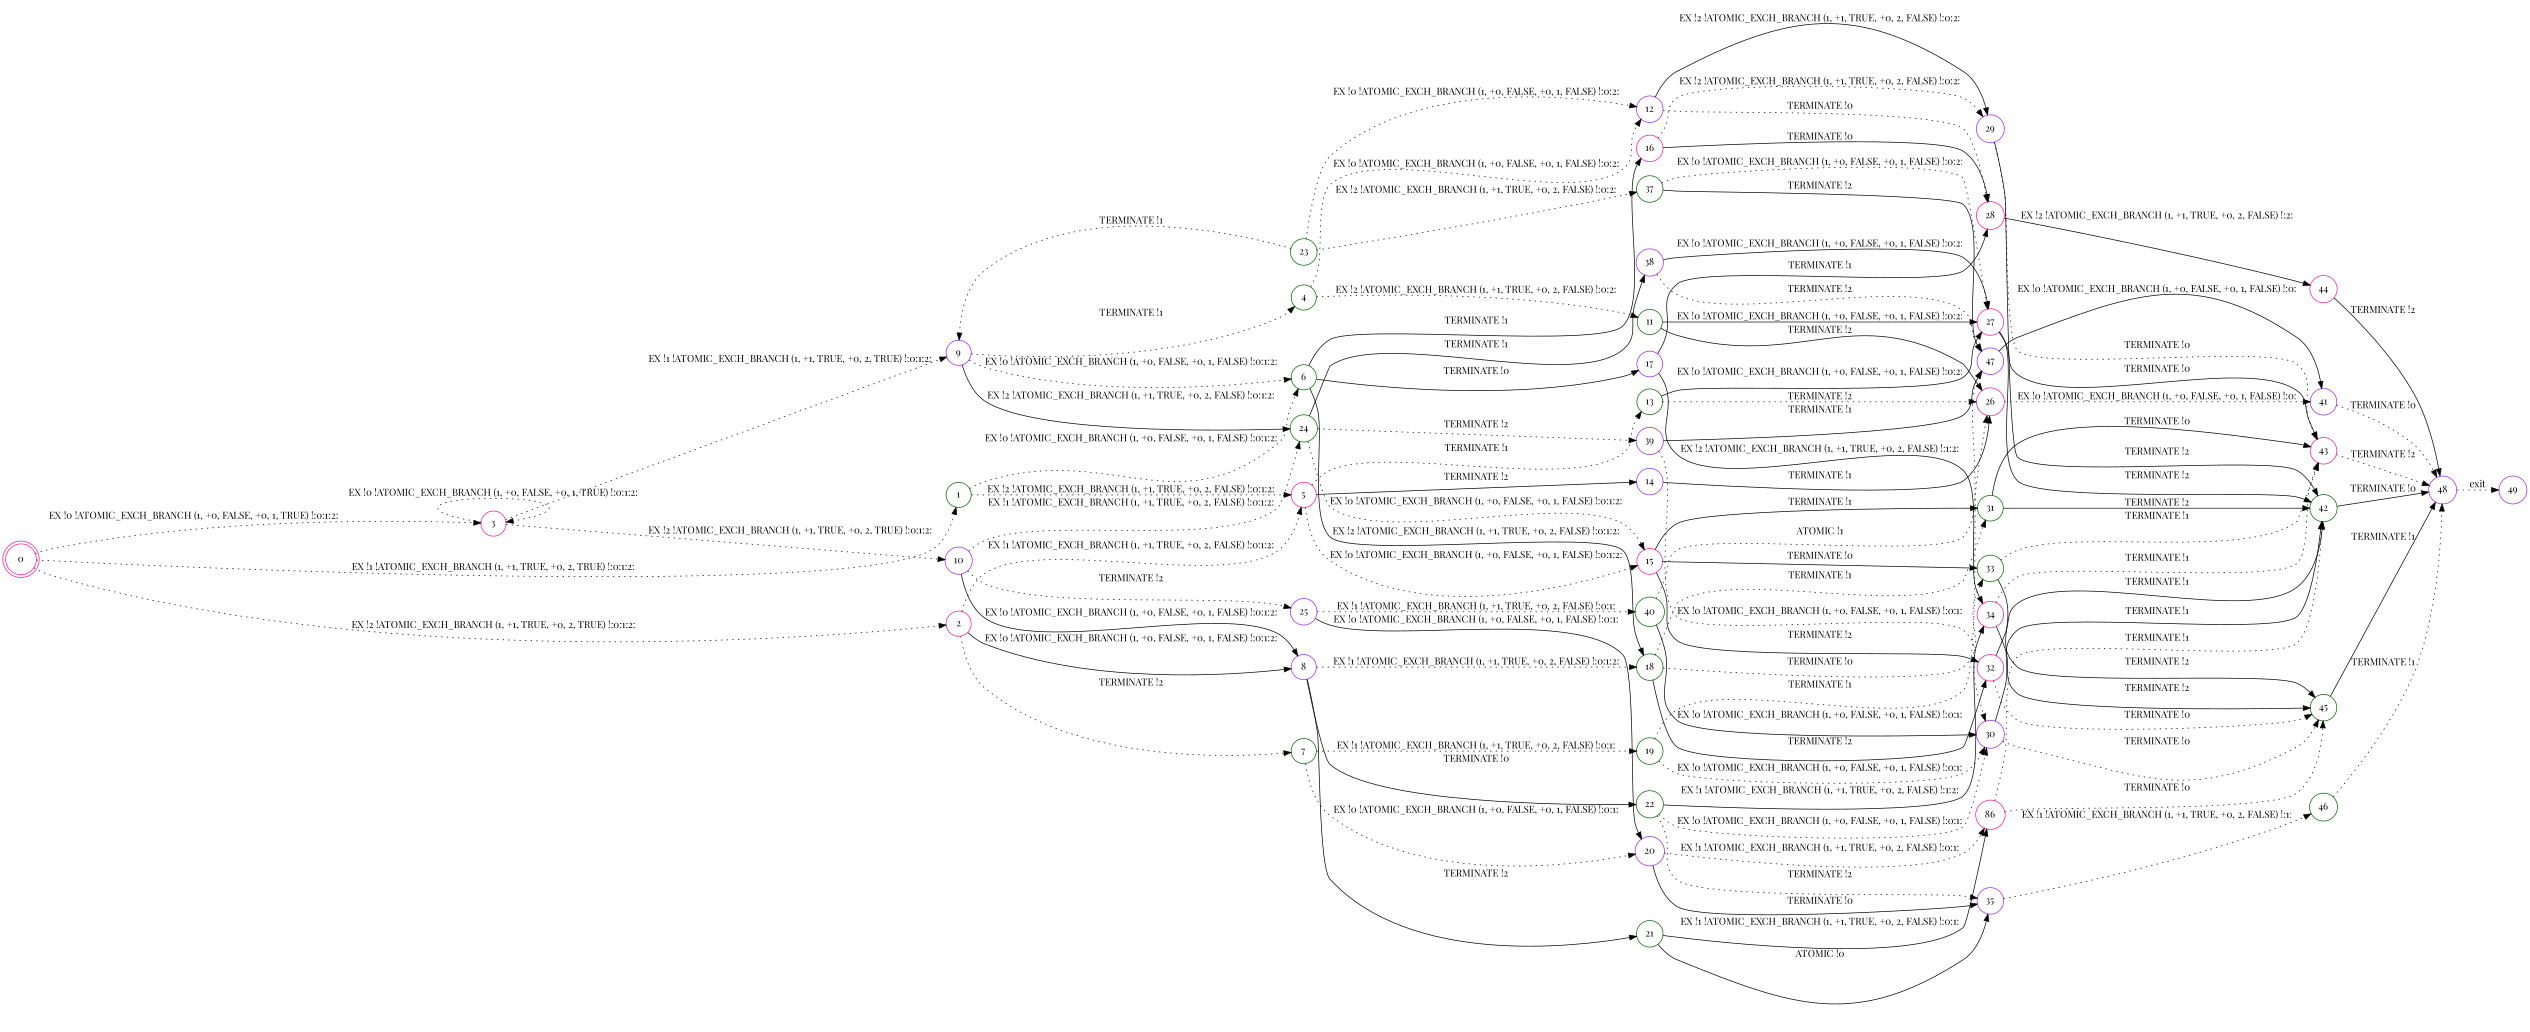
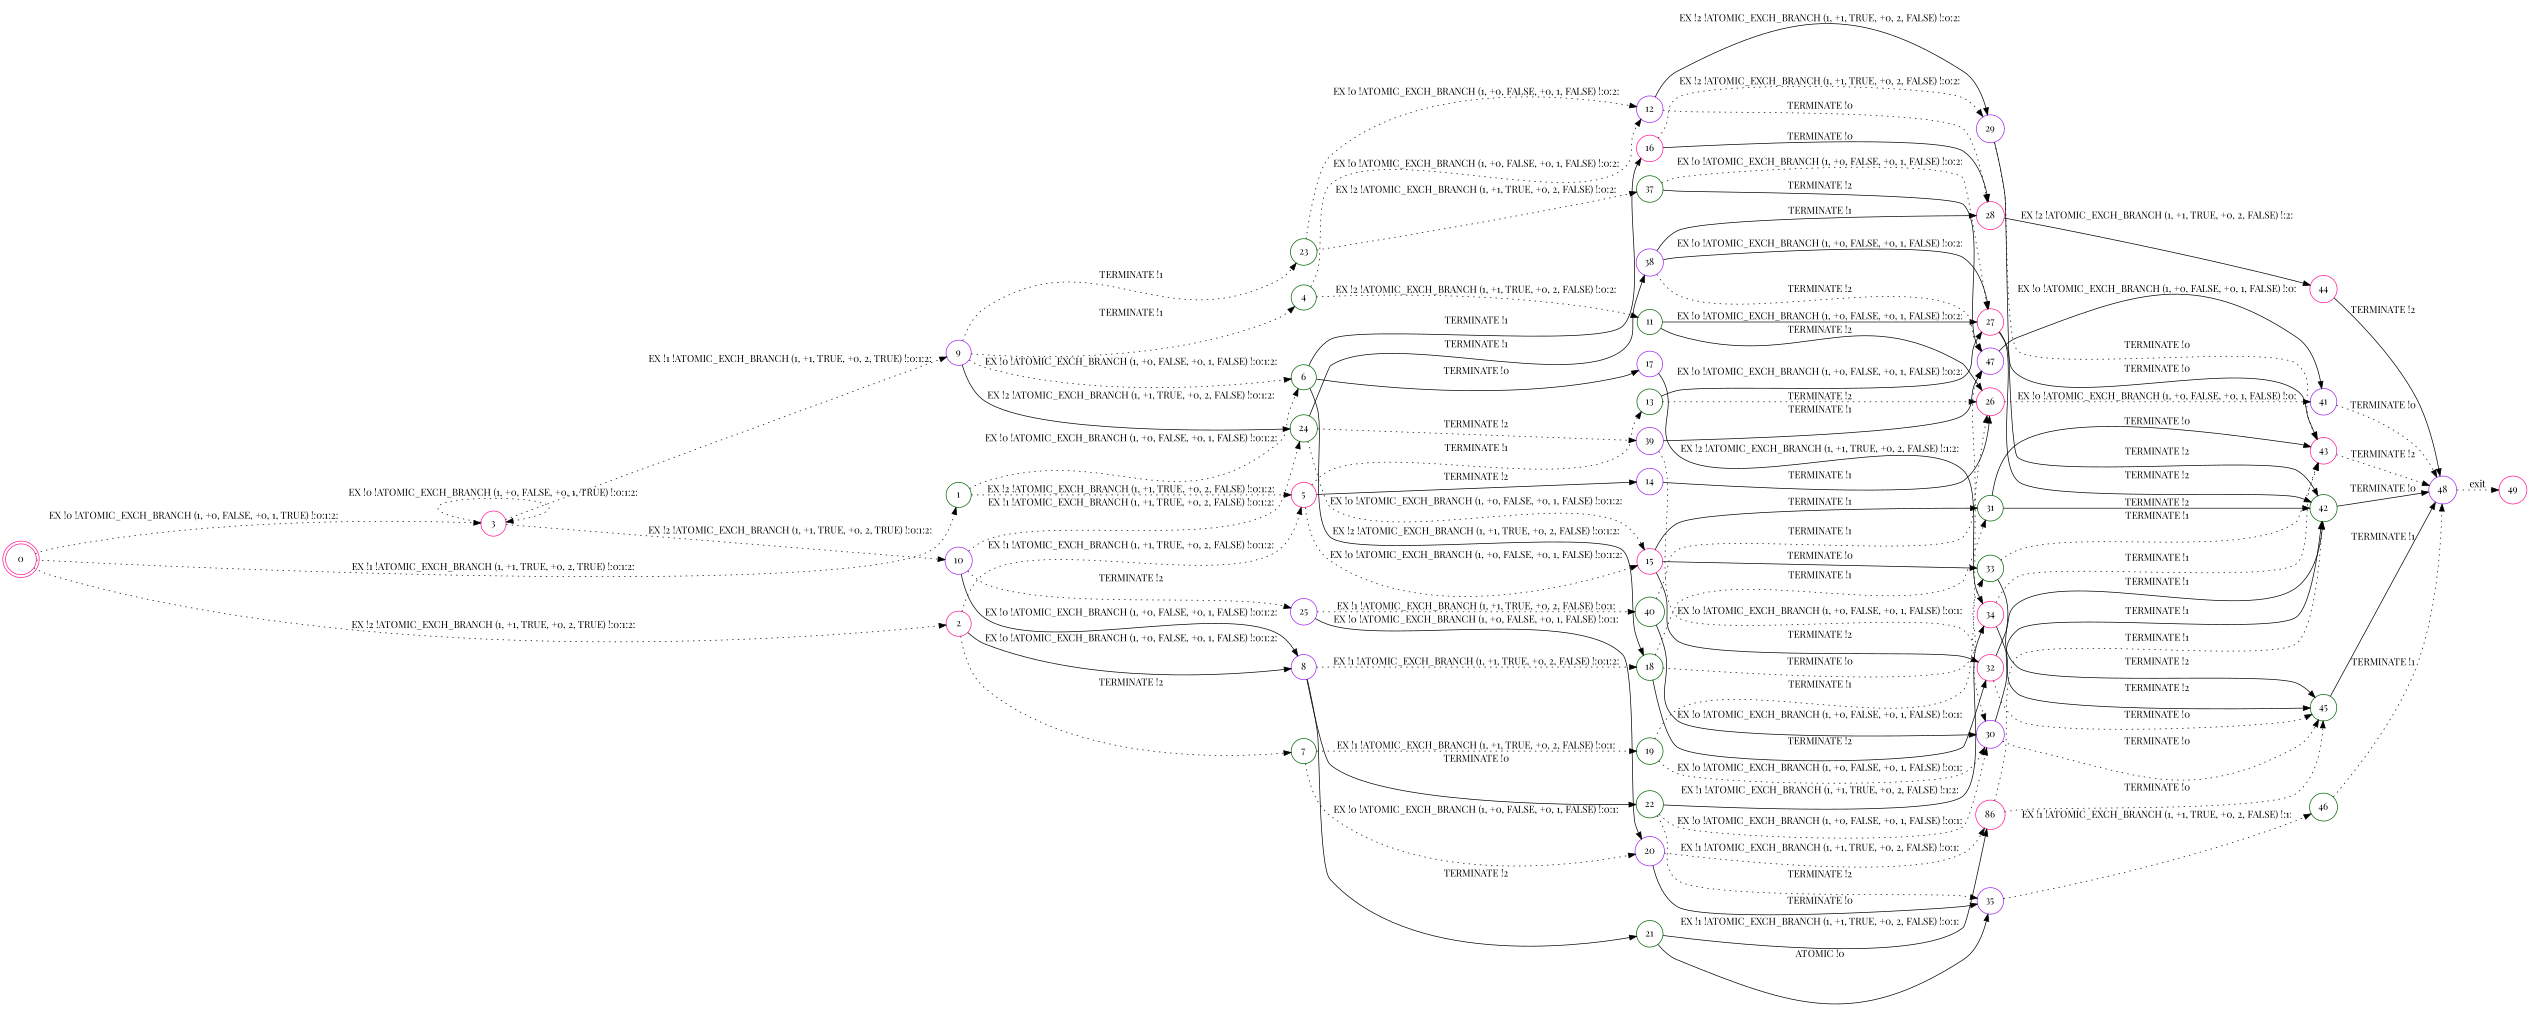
(1100, 229) -> (1120, 288)
(1803, 276) -> (1808, 219)
(2513, 490) -> (2513, 490)
(1820, 532) -> (1820, 532)
